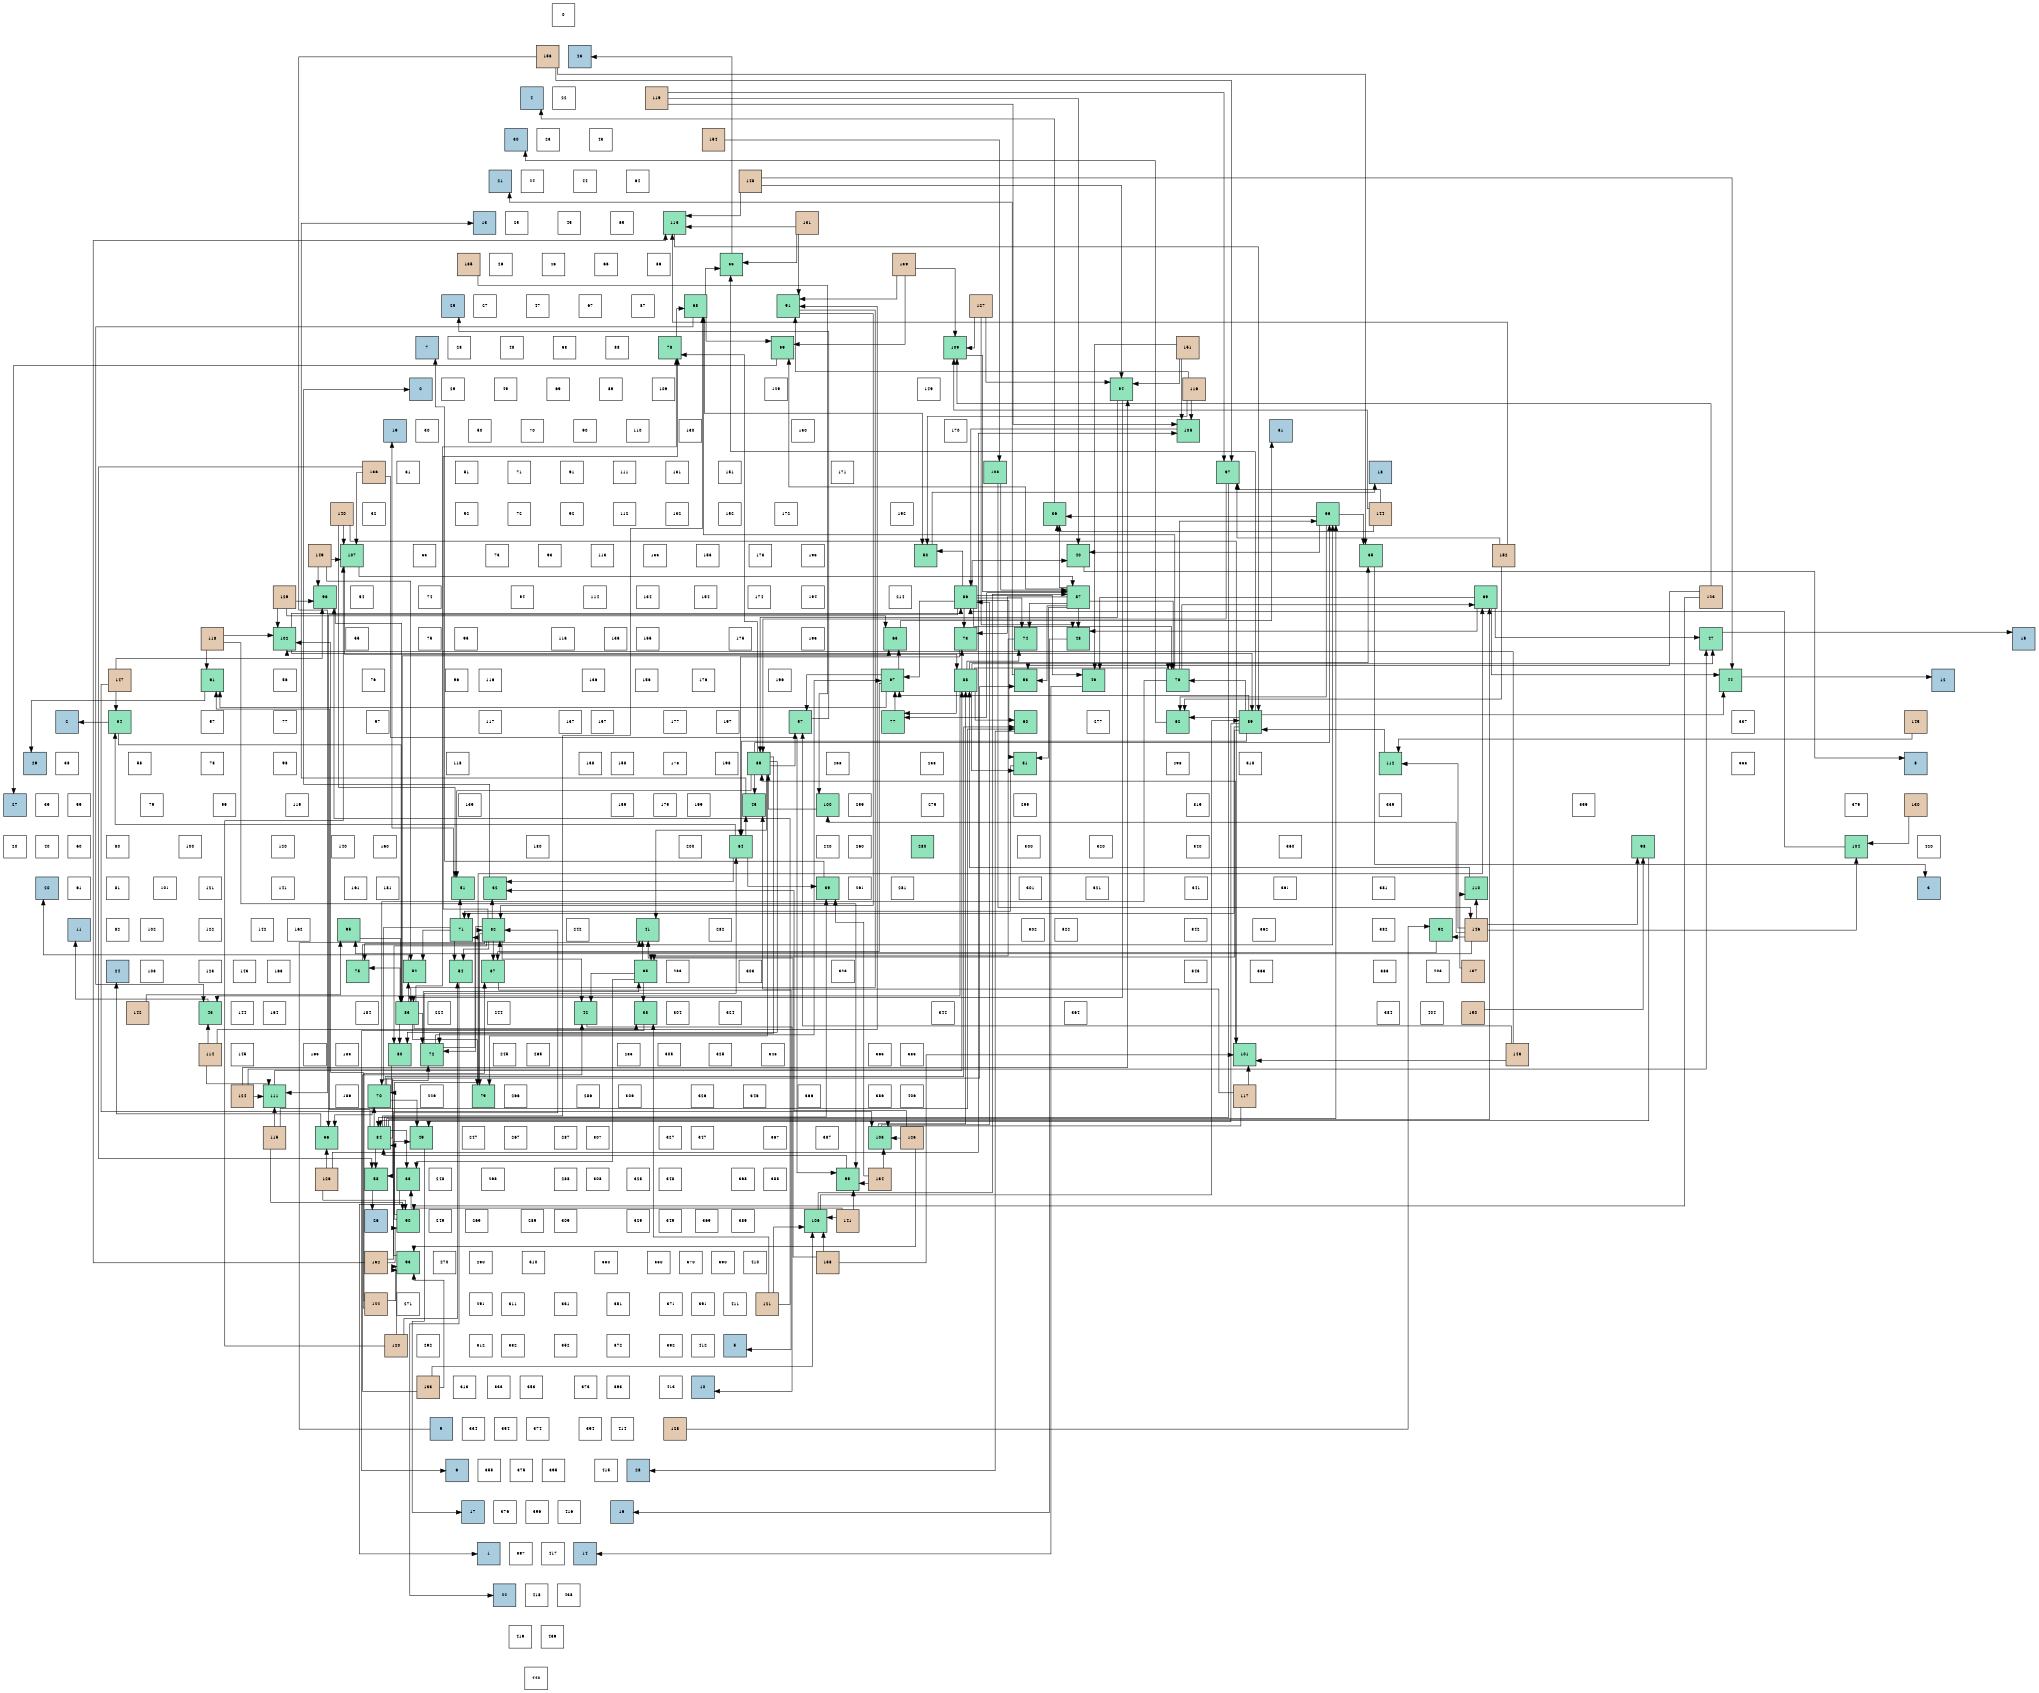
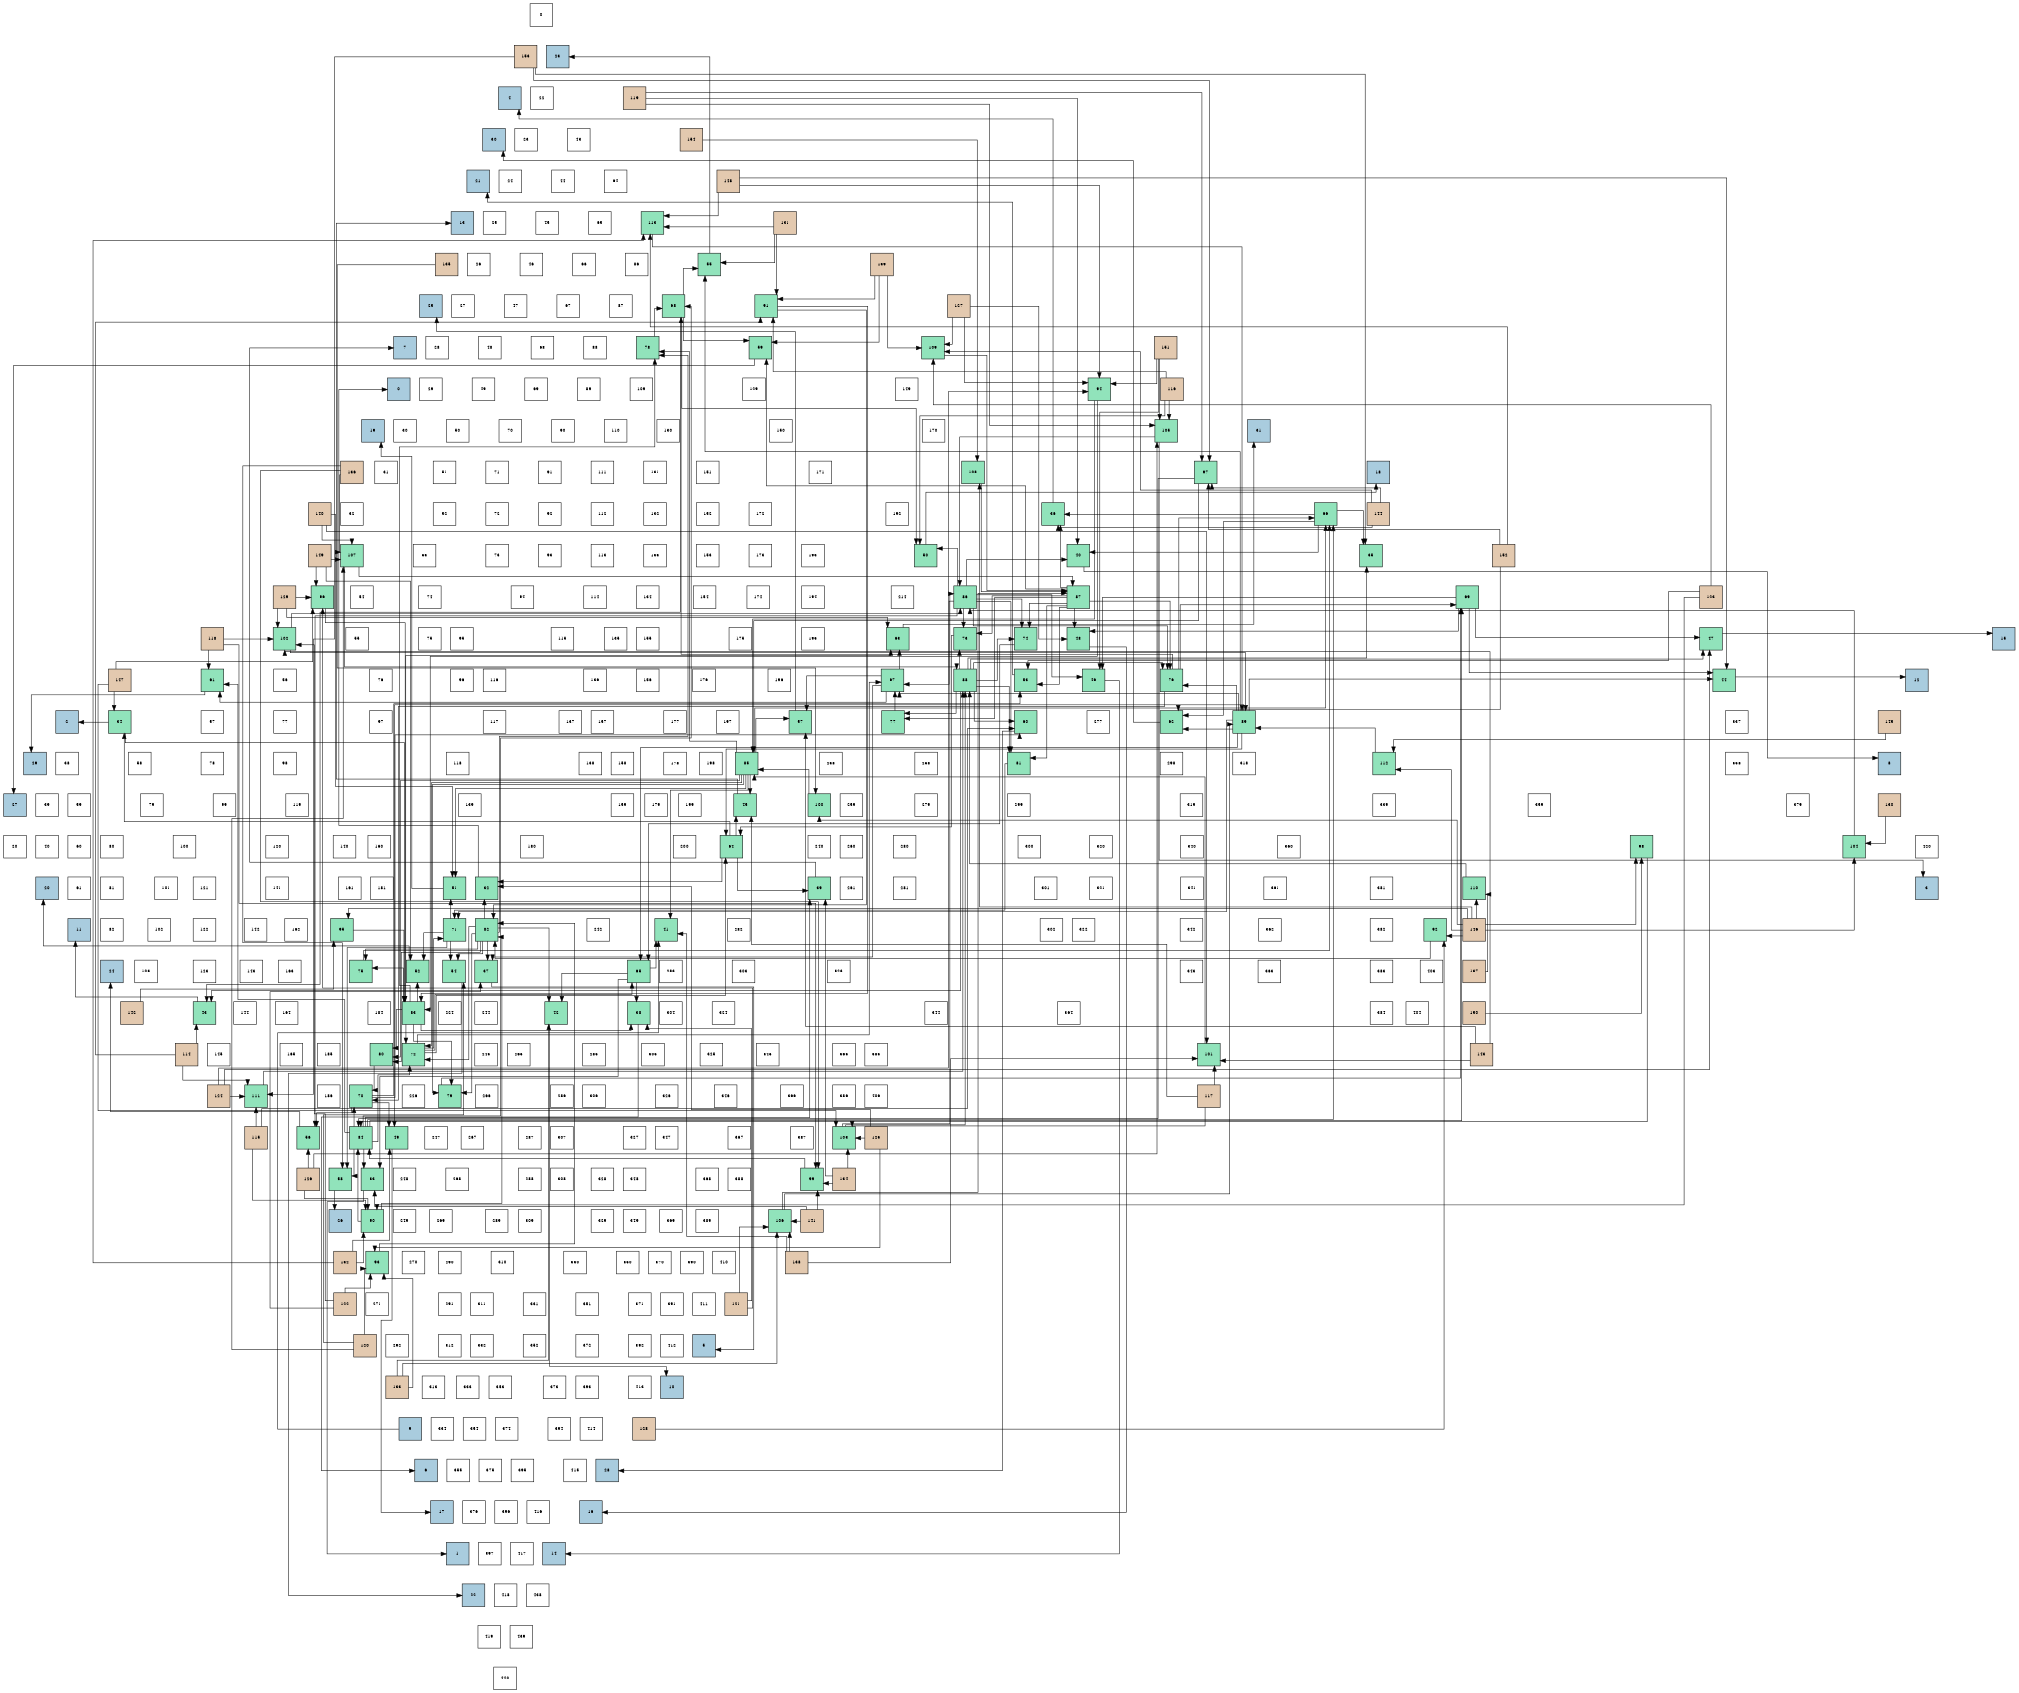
(922, 847) -> (905, 847)
(1505, 864) -> (1338, 860)
(1025, 907) -> (1023, 907)
